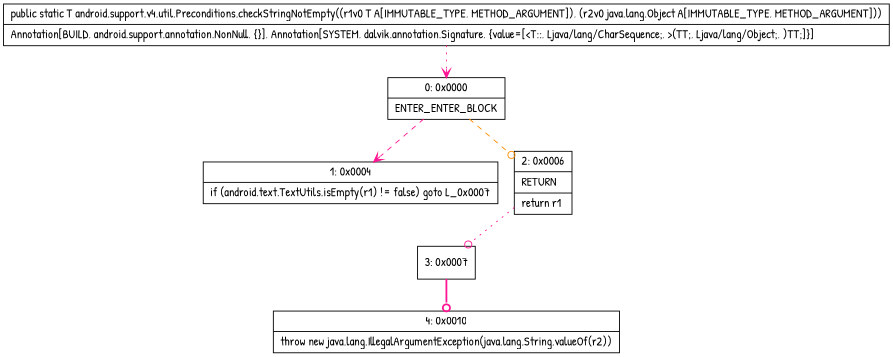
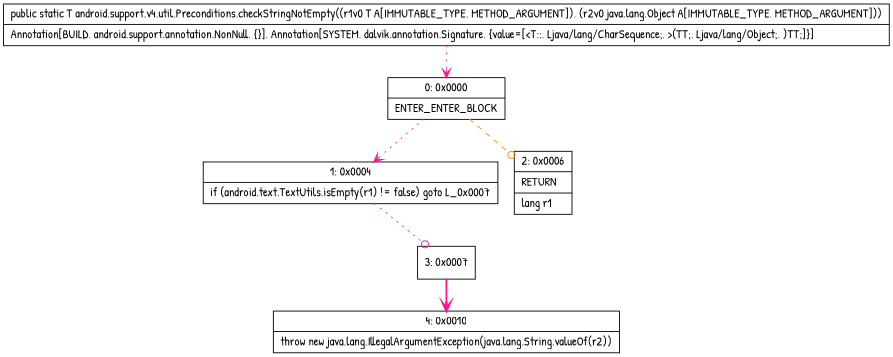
(402, 138) -> (402, 138)
(542, 203) -> (537, 203)
(493, 225) -> (398, 223)
(446, 291) -> (446, 291)
